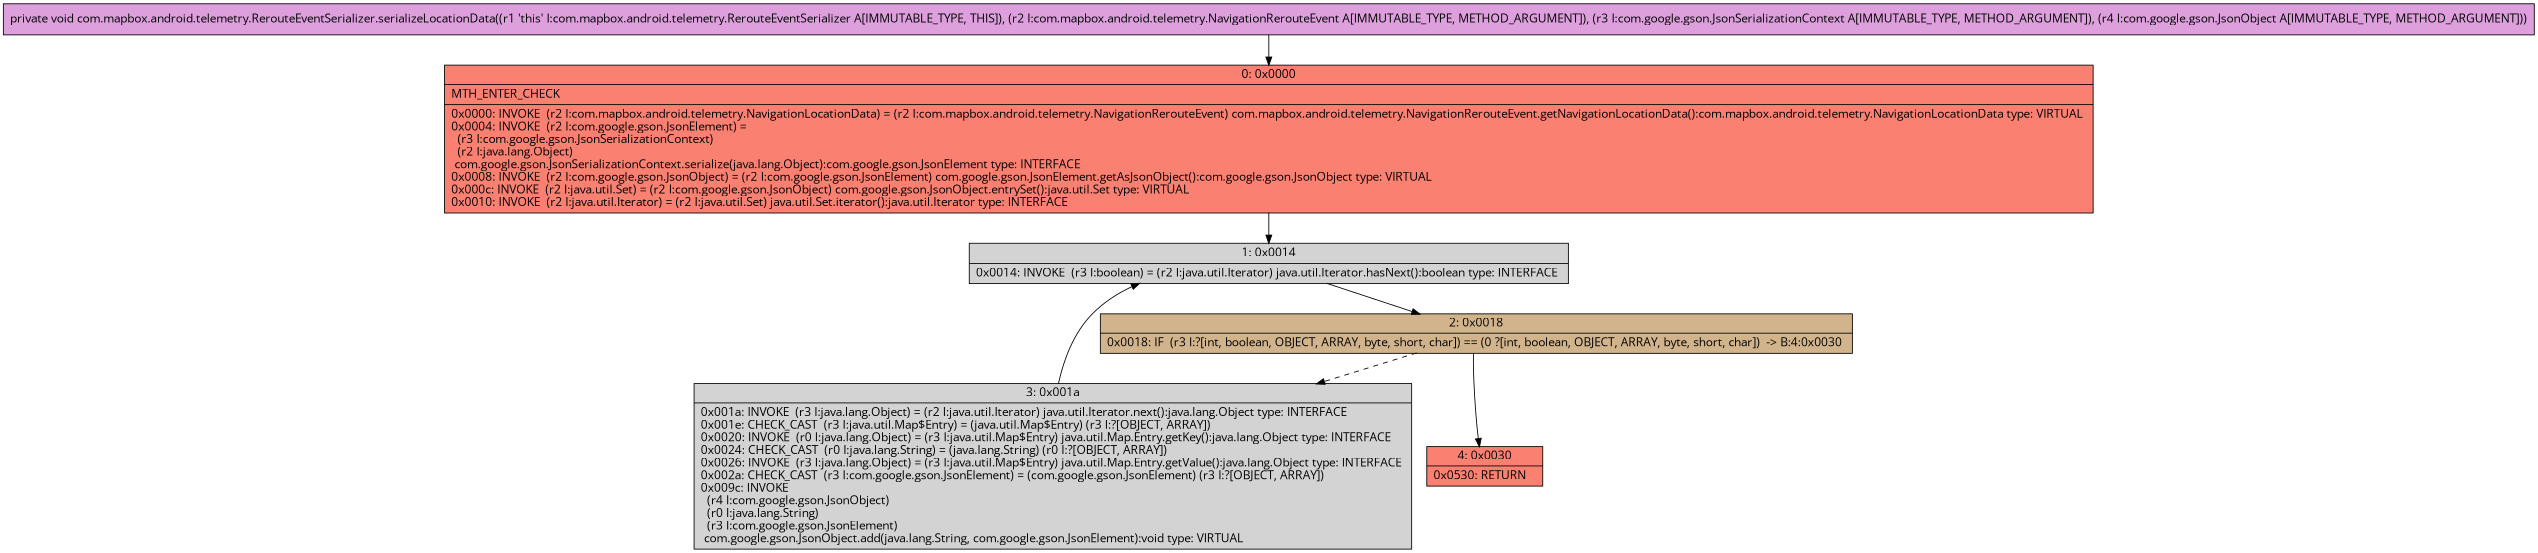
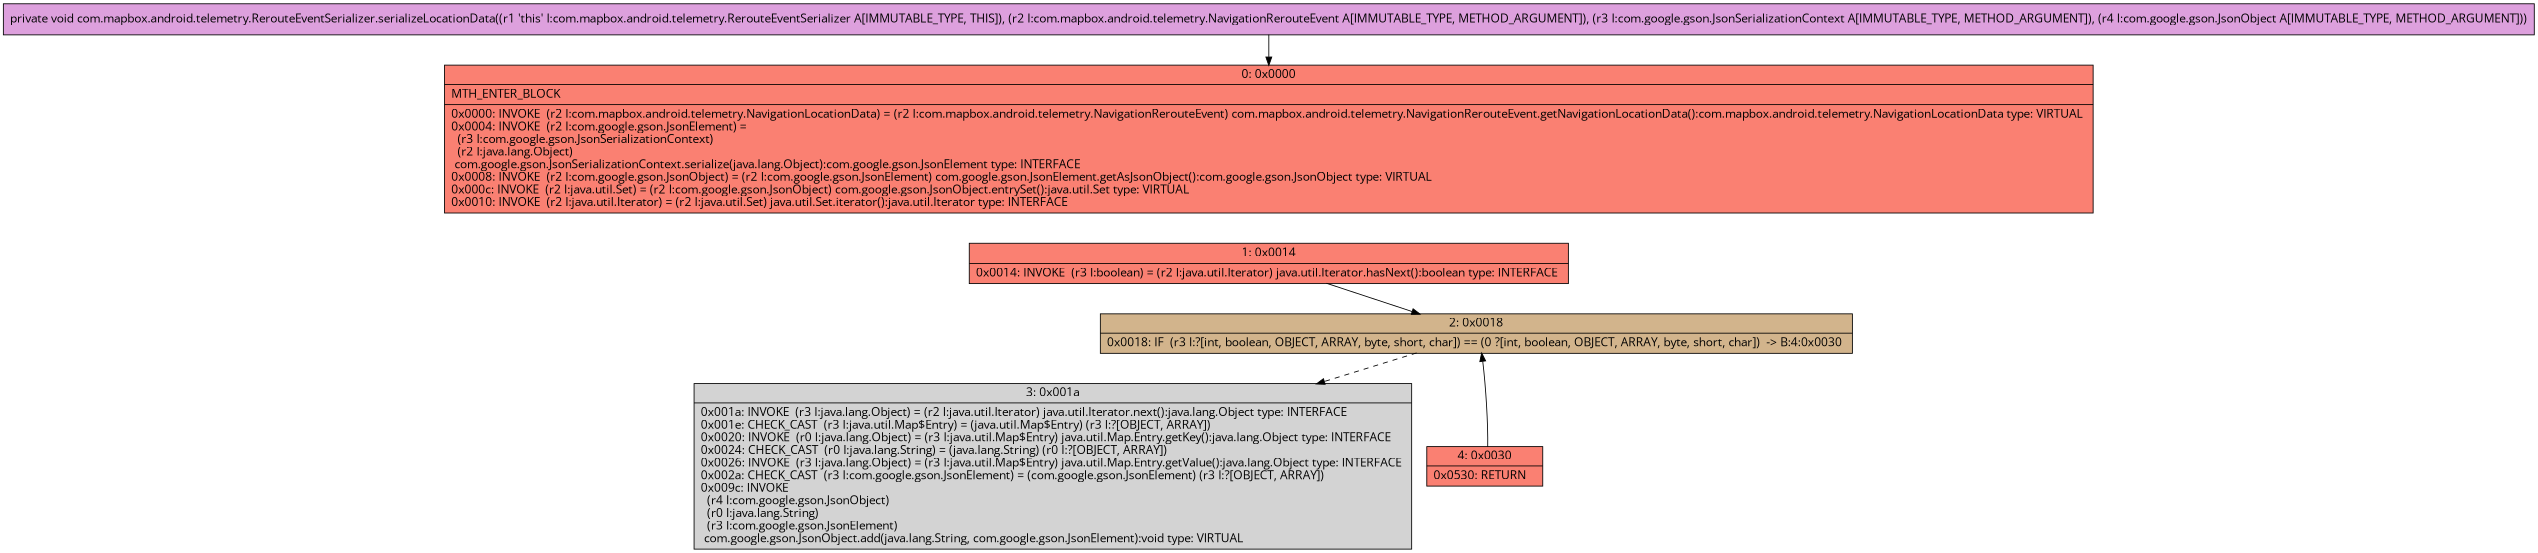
(506, 94) -> (506, 94)
(1269, 224) -> none
(1269, 263) -> (1269, 263)
(1083, 326) -> none
(1475, 396) -> (1486, 404)
